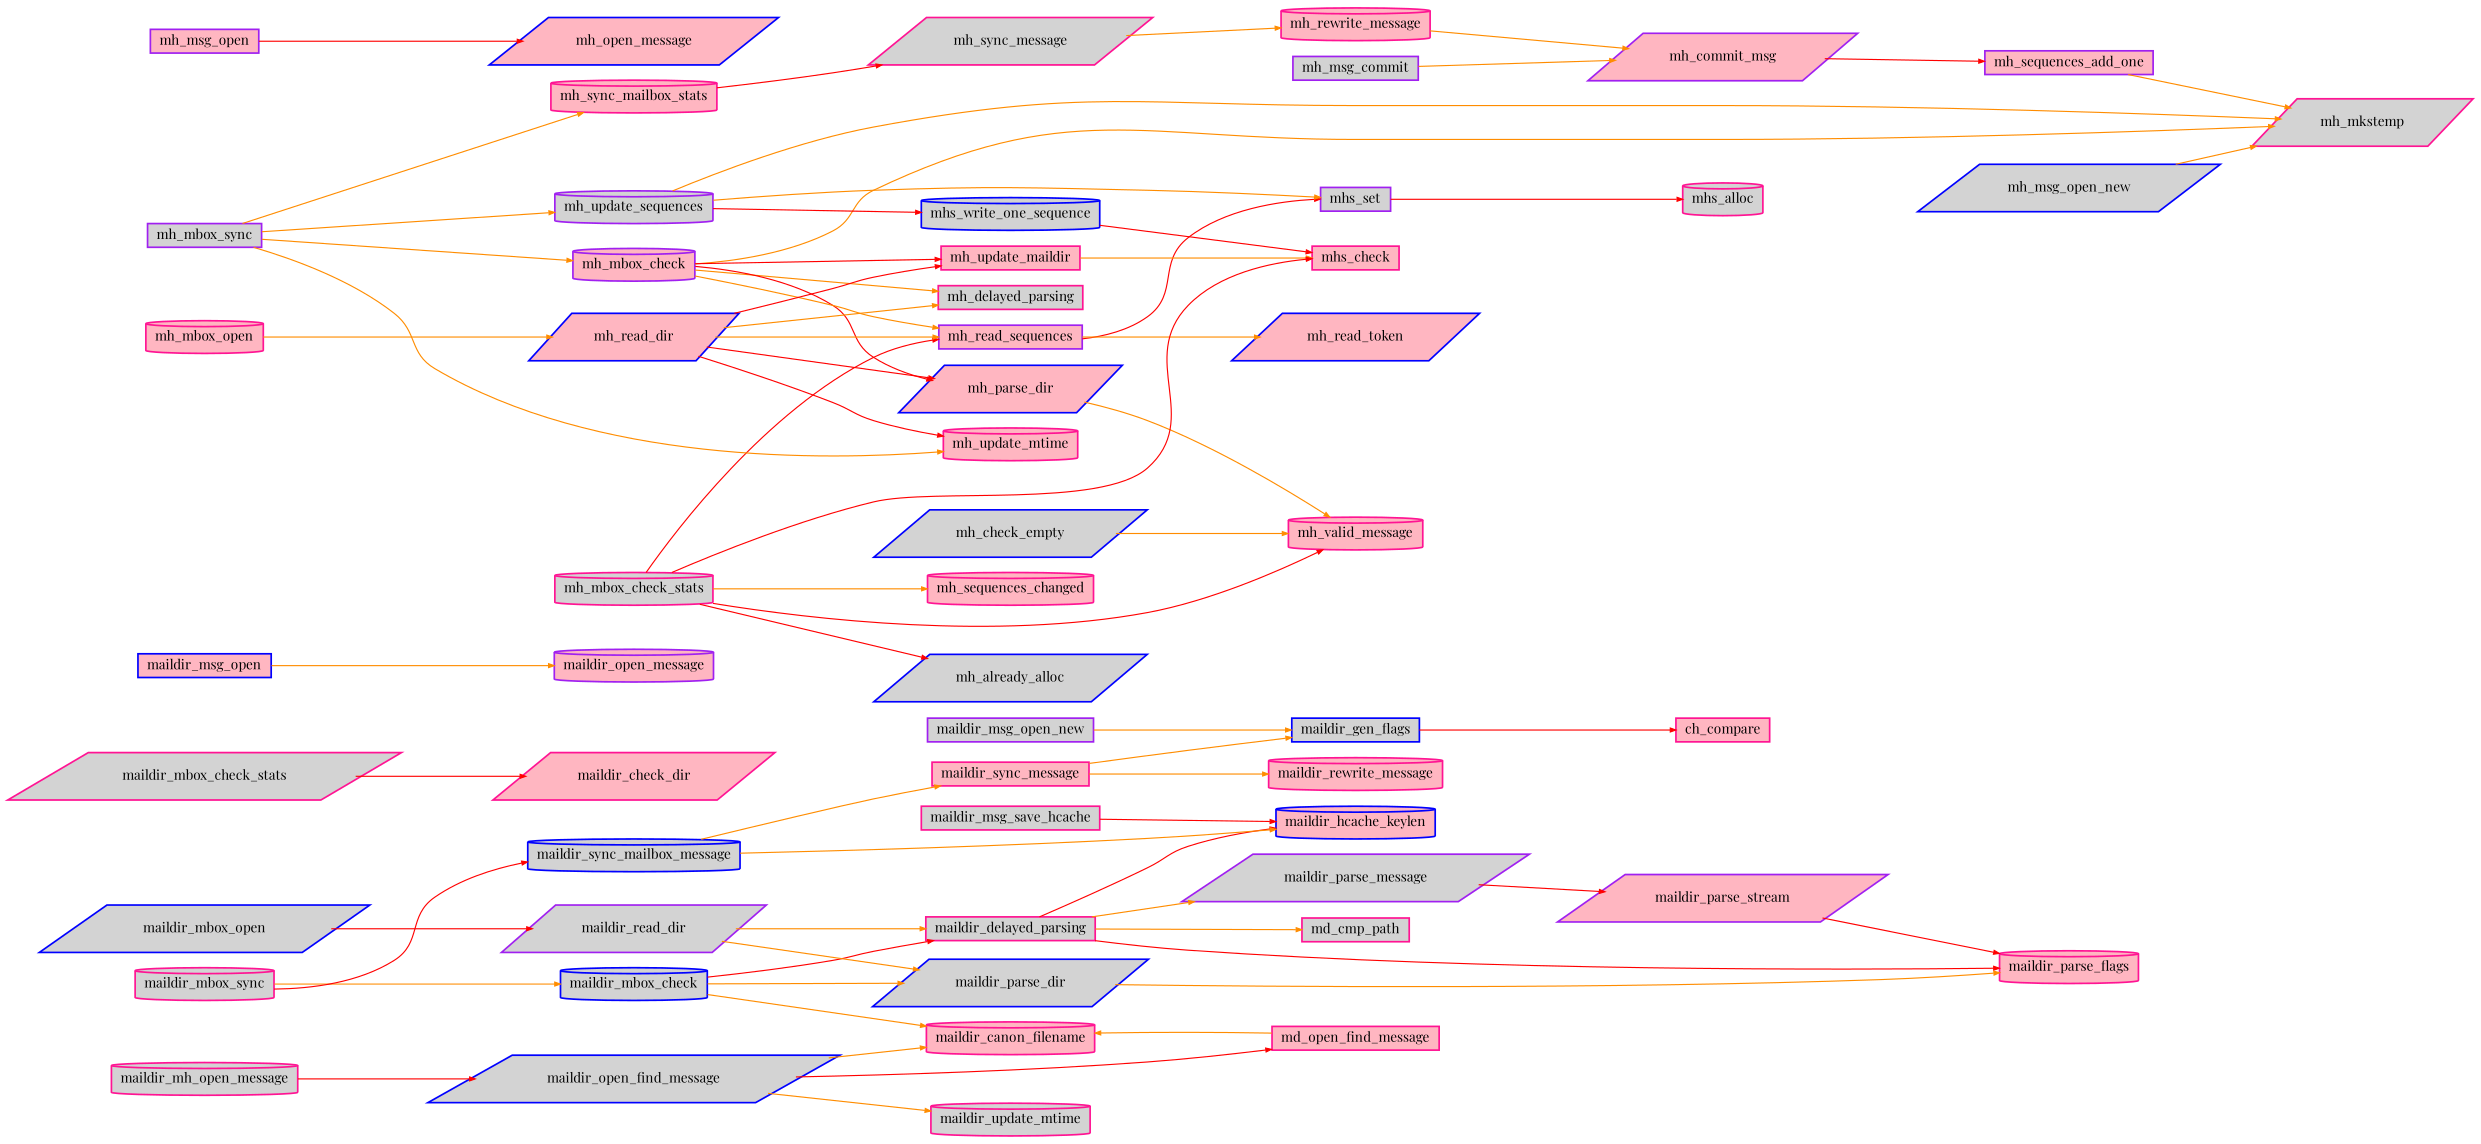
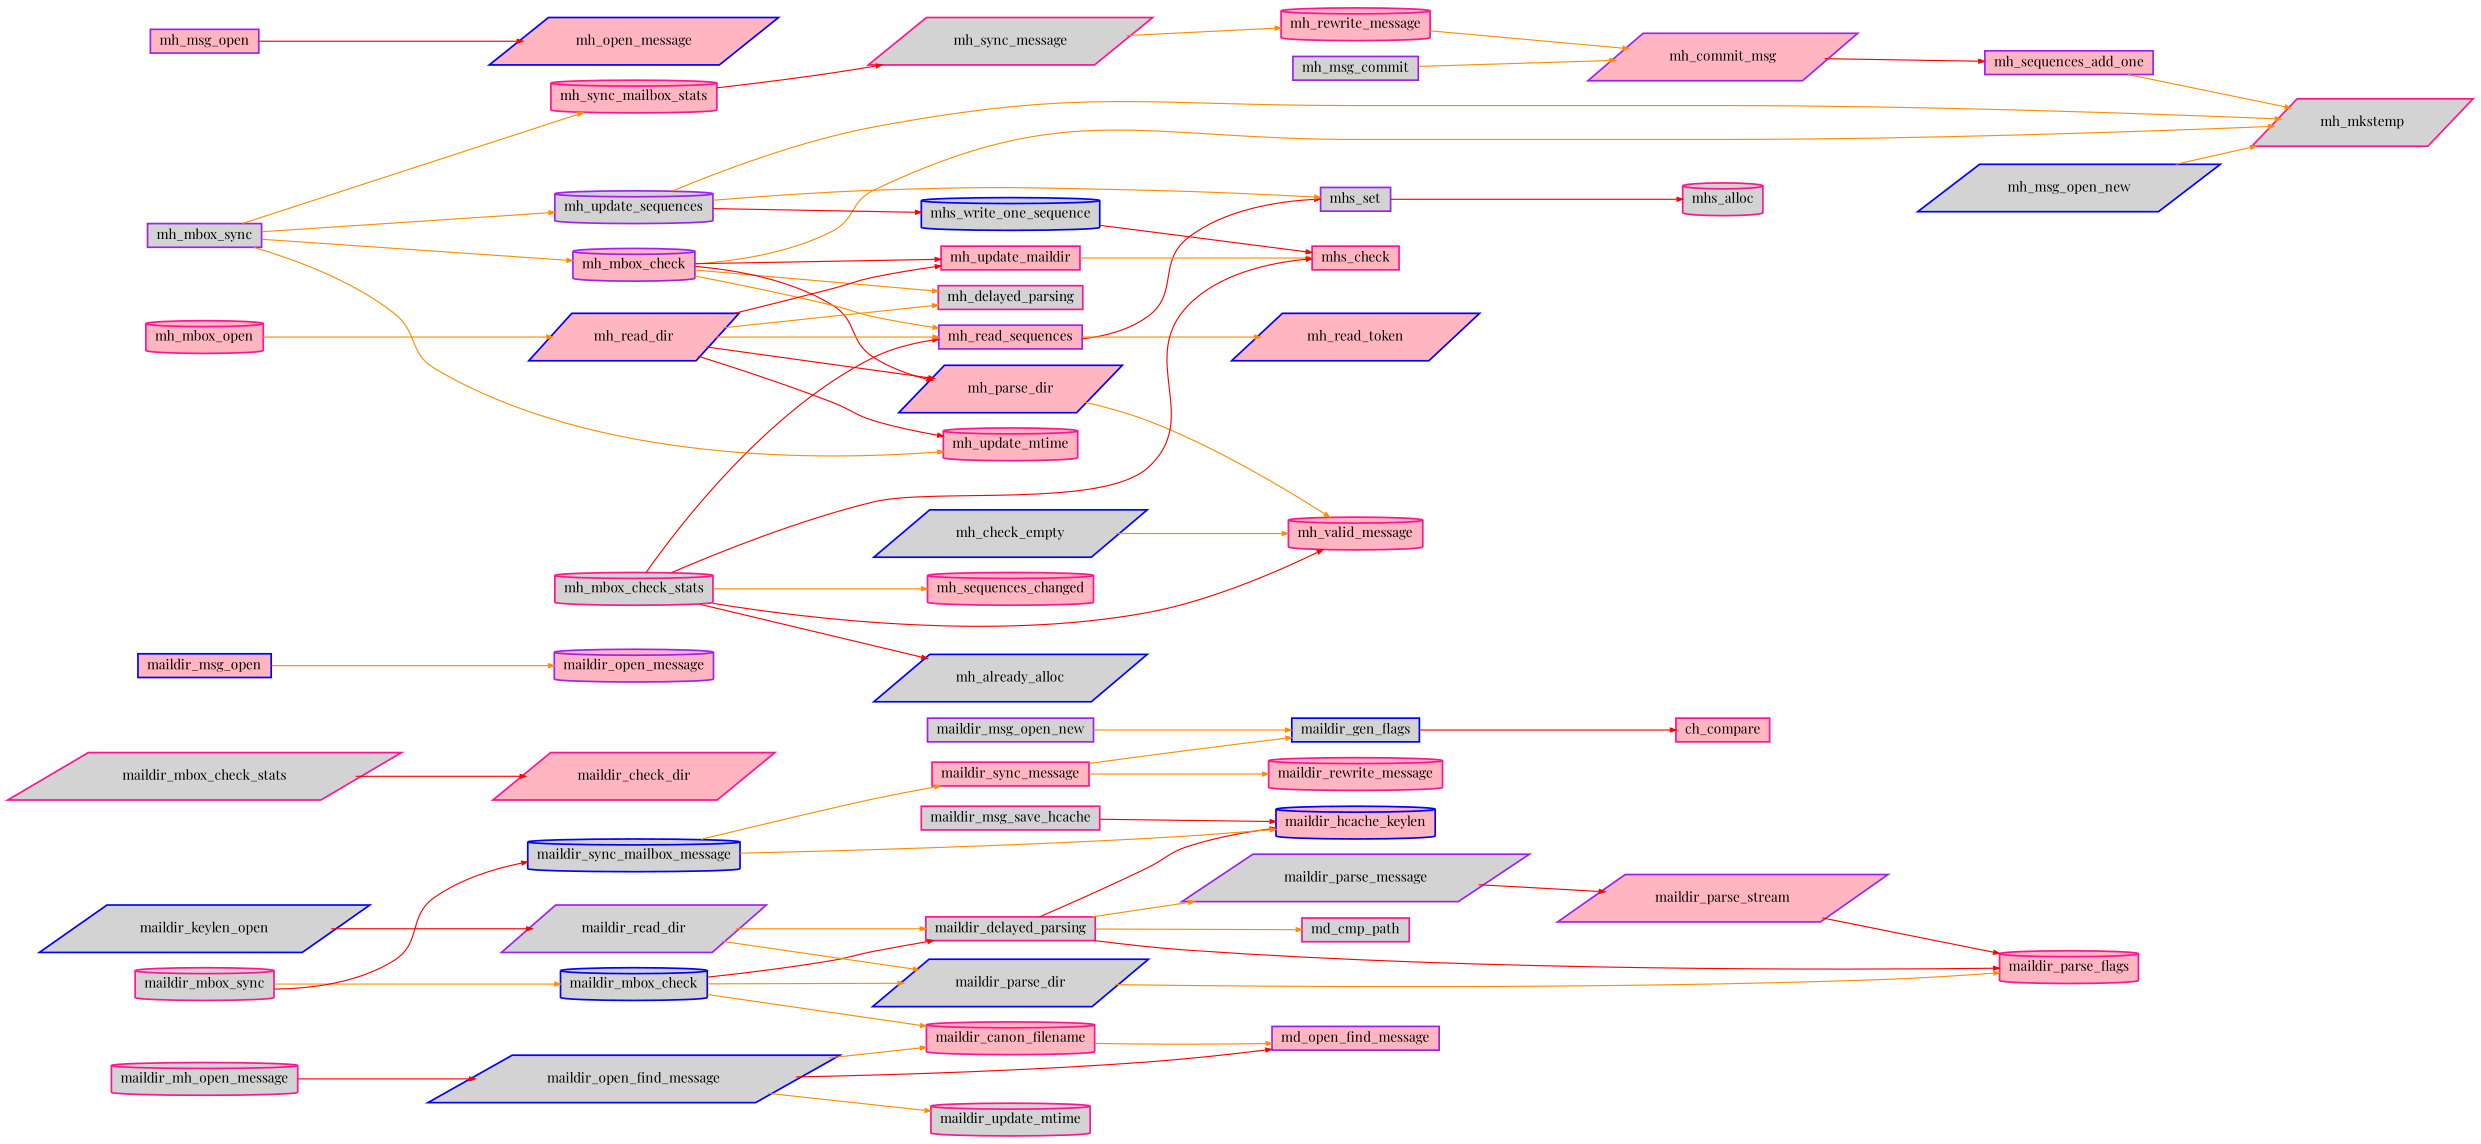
(205, 929) -> (205, 929)
(1186, 1032) -> (1181, 1044)
(1356, 1038) -> (1356, 1038)
